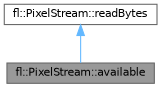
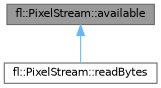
(81, 49) -> (81, 49)
